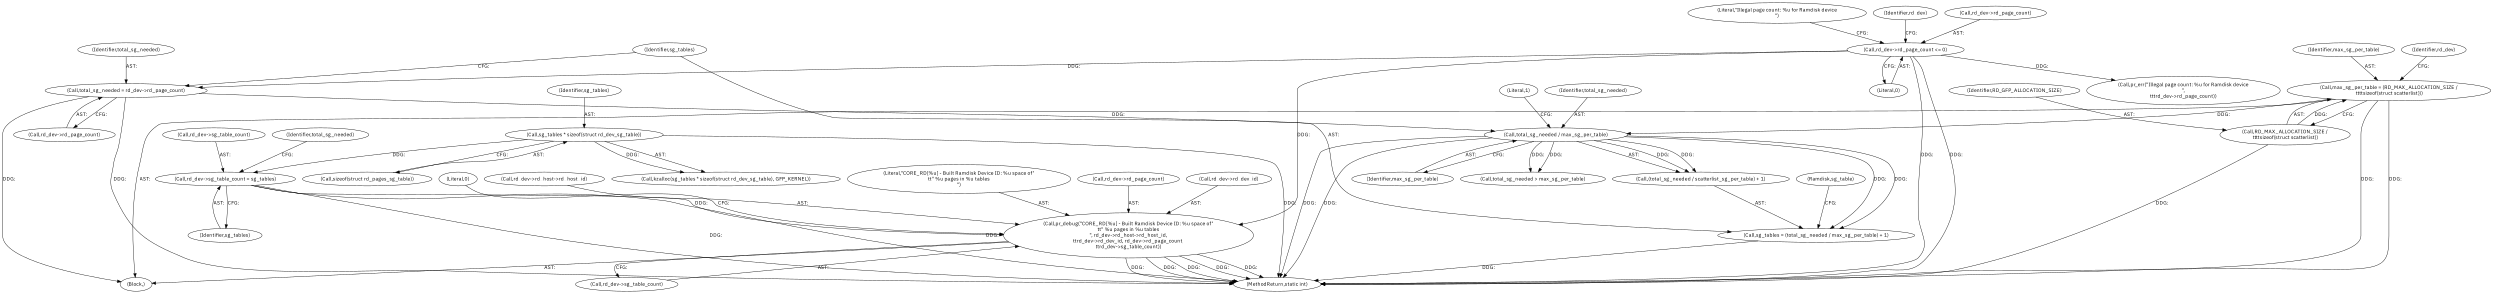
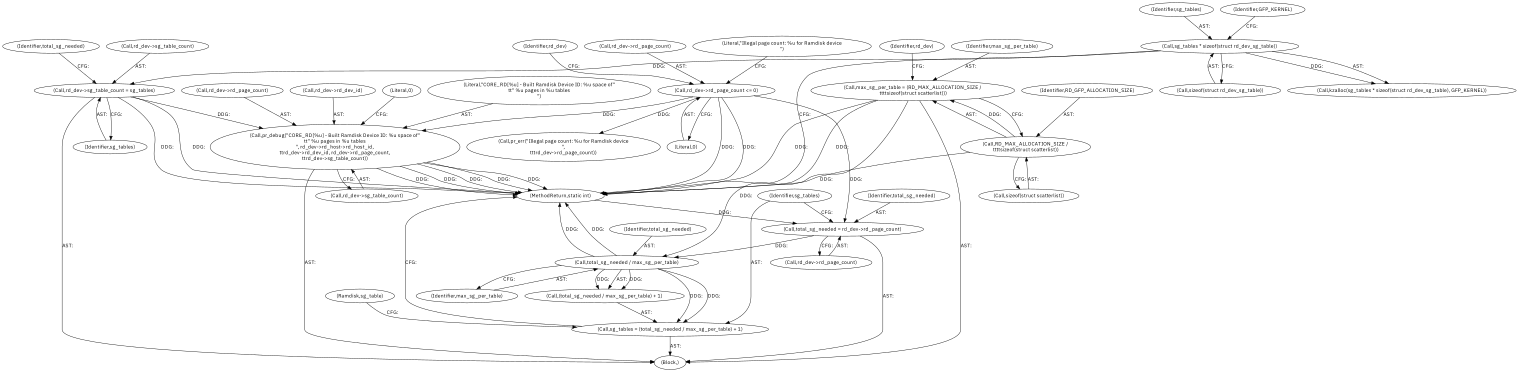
none -> (1263, 10)
(1519, 91) -> none
(10, 179) -> (889, 296)
(367, 179) -> (1220, 91)
(544, 179) -> none
(1533, 179) -> none
(1701, 179) -> (605, 296)
none -> (1029, 196)
(1291, 203) -> (806, 115)
(1489, 268) -> (412, 263)
(608, 275) -> (694, 212)
none -> (670, 344)
none -> (233, 354)
